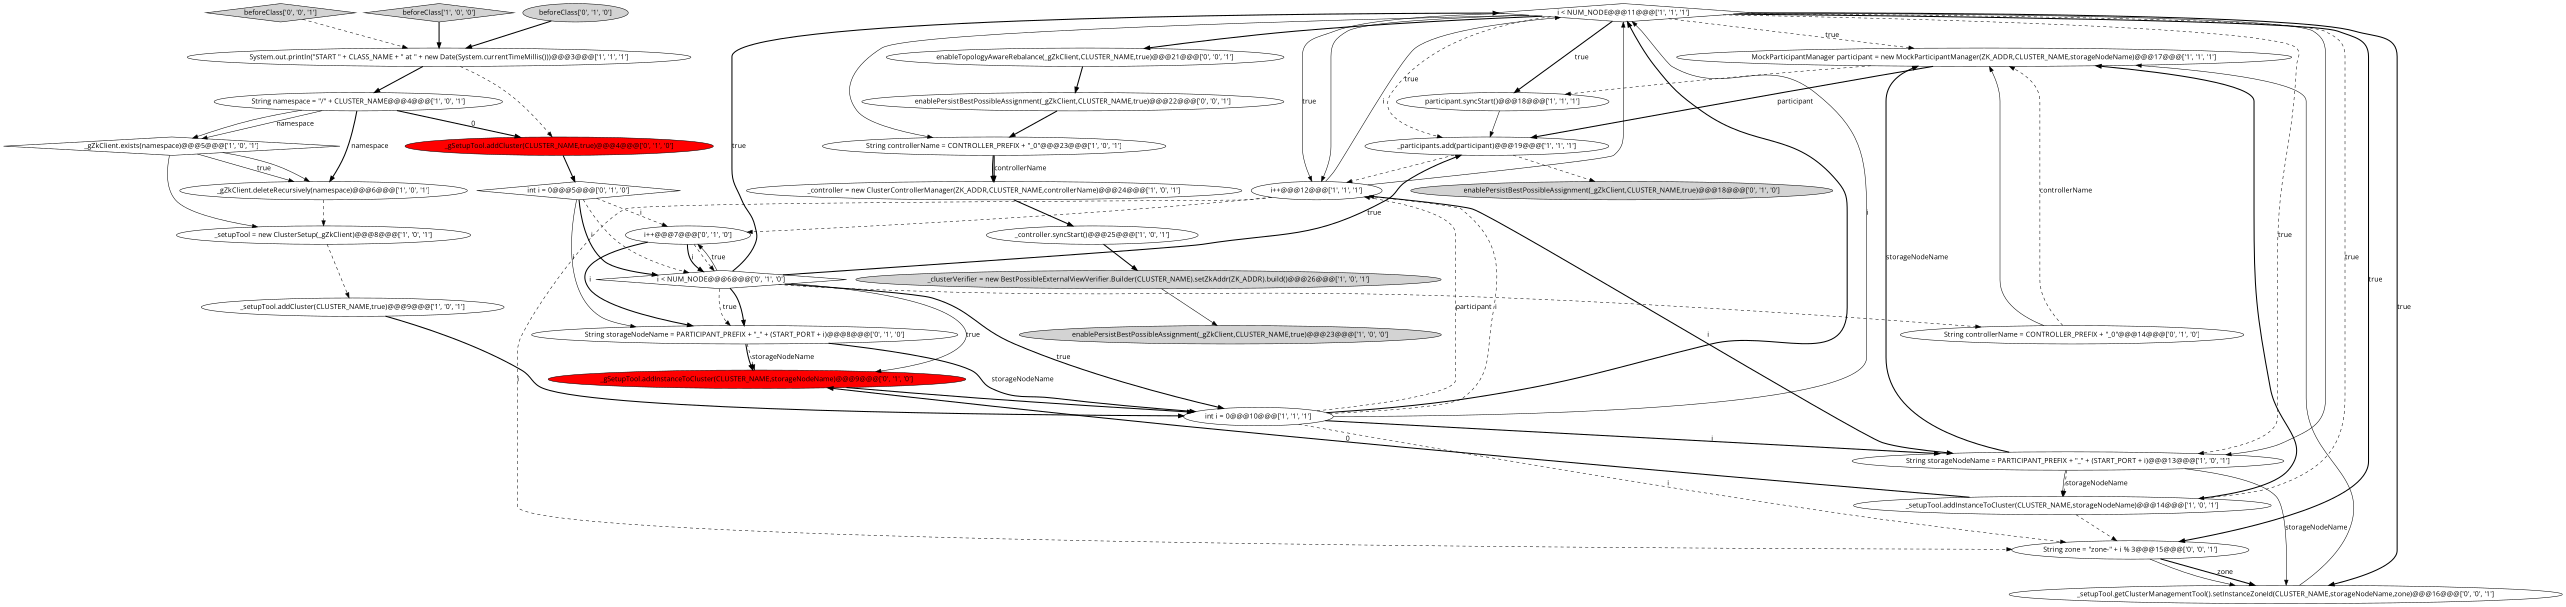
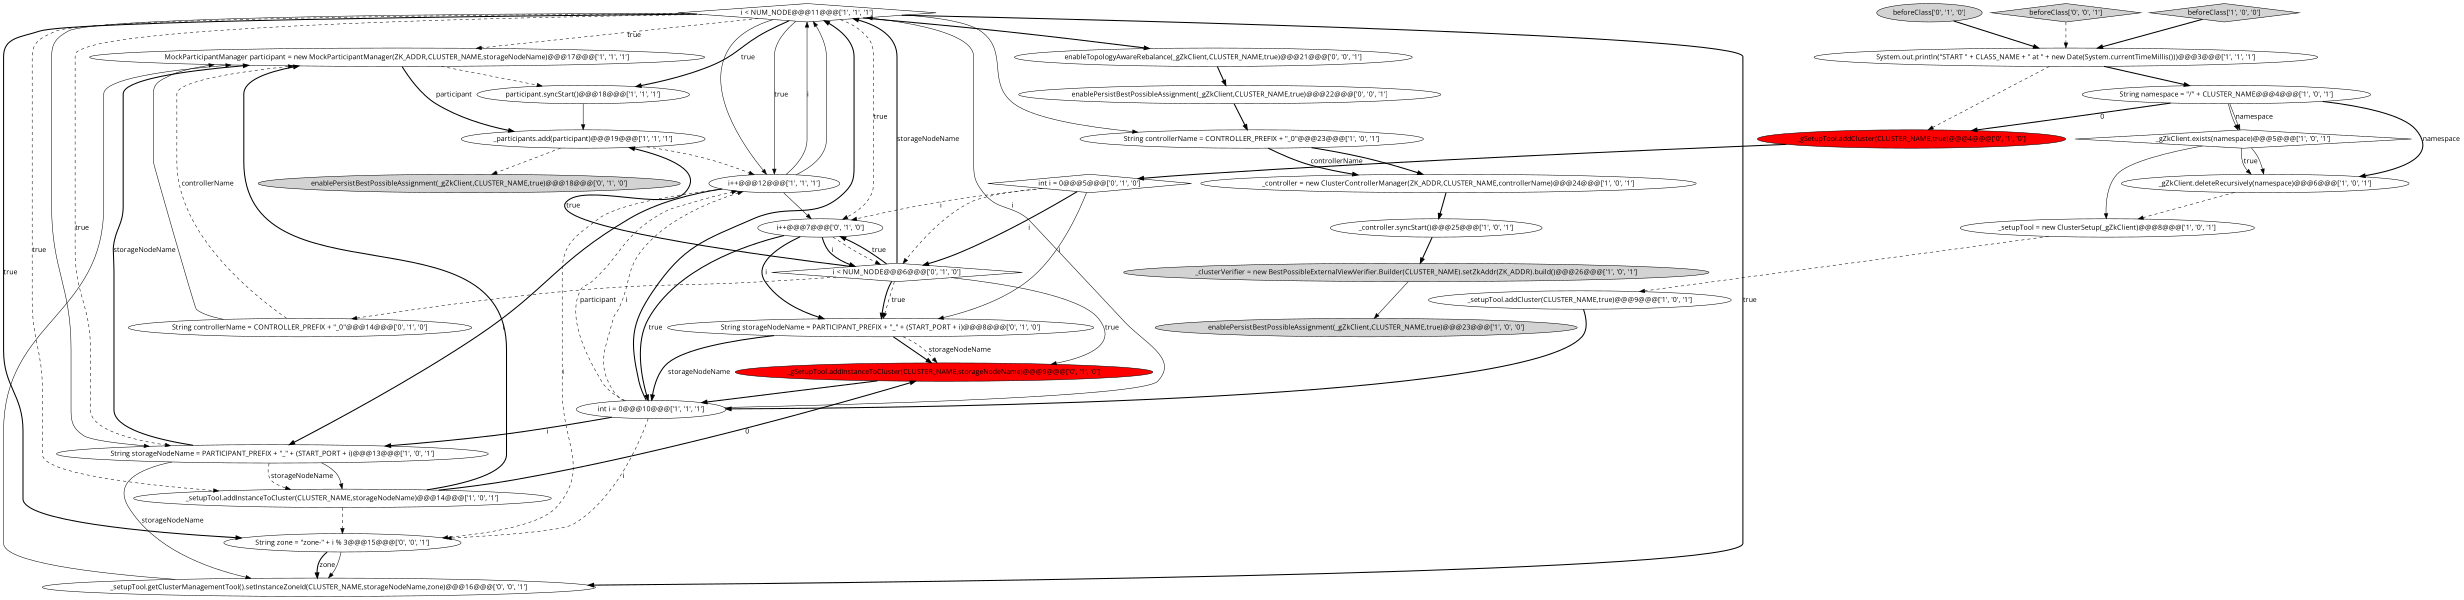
(1430, 57) -> (873, 116)
(739, 146) -> (928, 139)
(1012, 218) -> (796, 204)
(710, 259) -> (867, 250)
(1001, 338) -> (671, 291)
